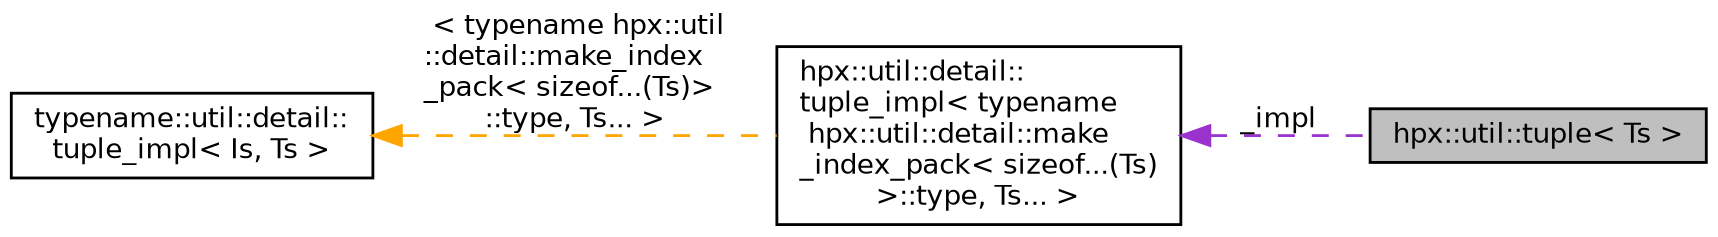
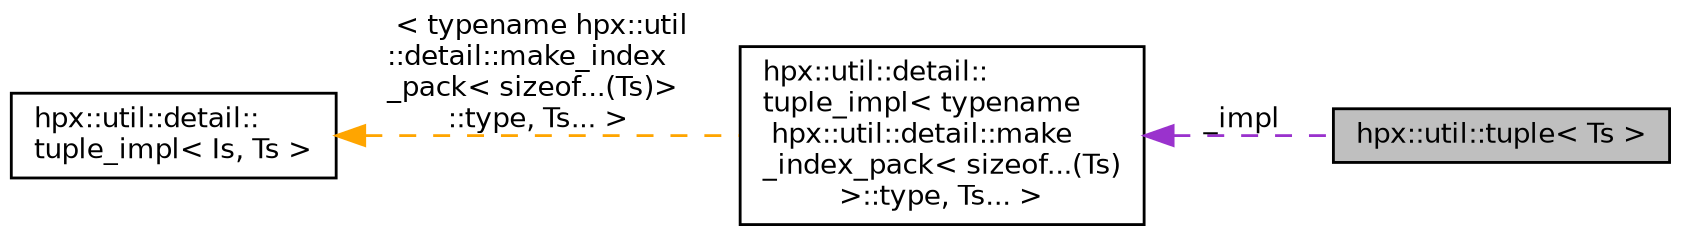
(192, 136) -> (174, 136)
